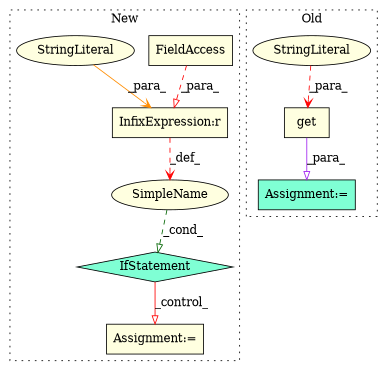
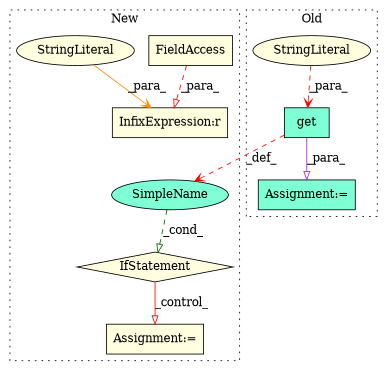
(307, 123) -> (307, 123)
(170, 155) -> (251, 152)
(170, 195) -> (170, 195)
(155, 267) -> (155, 267)
